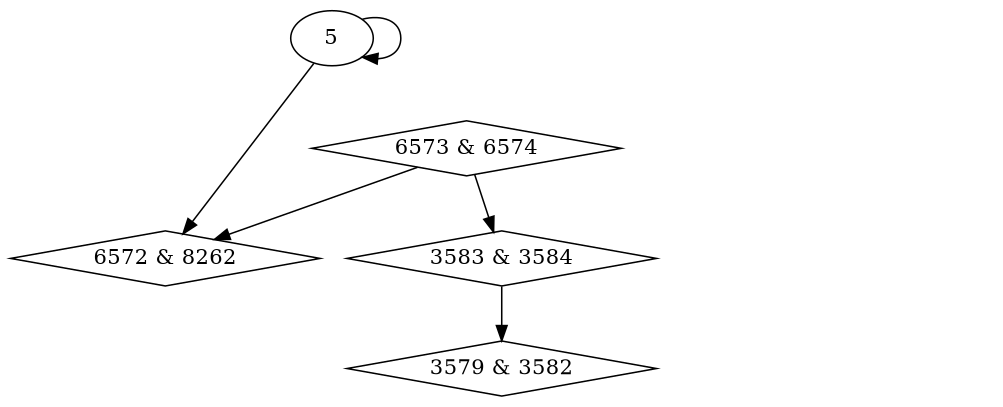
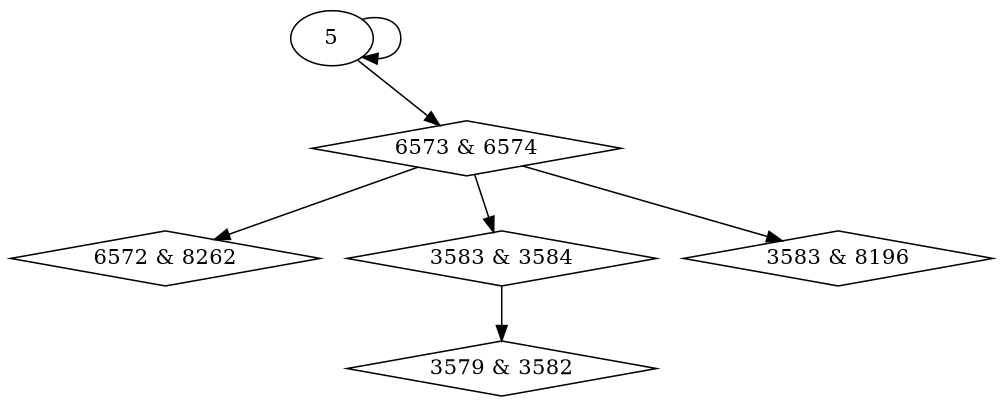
(253, 143) -> (393, 88)
none -> (838, 258)
